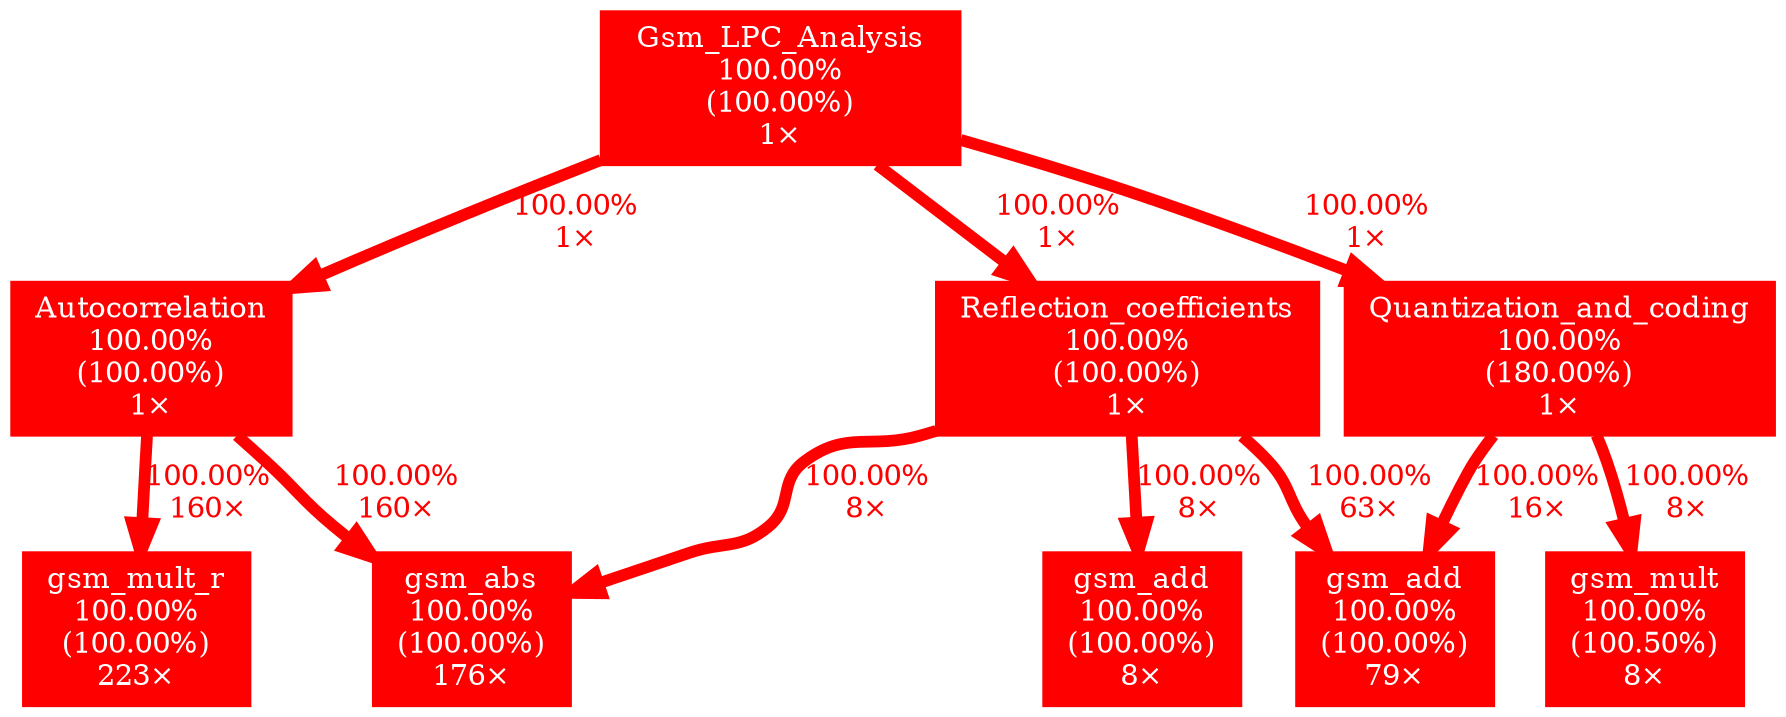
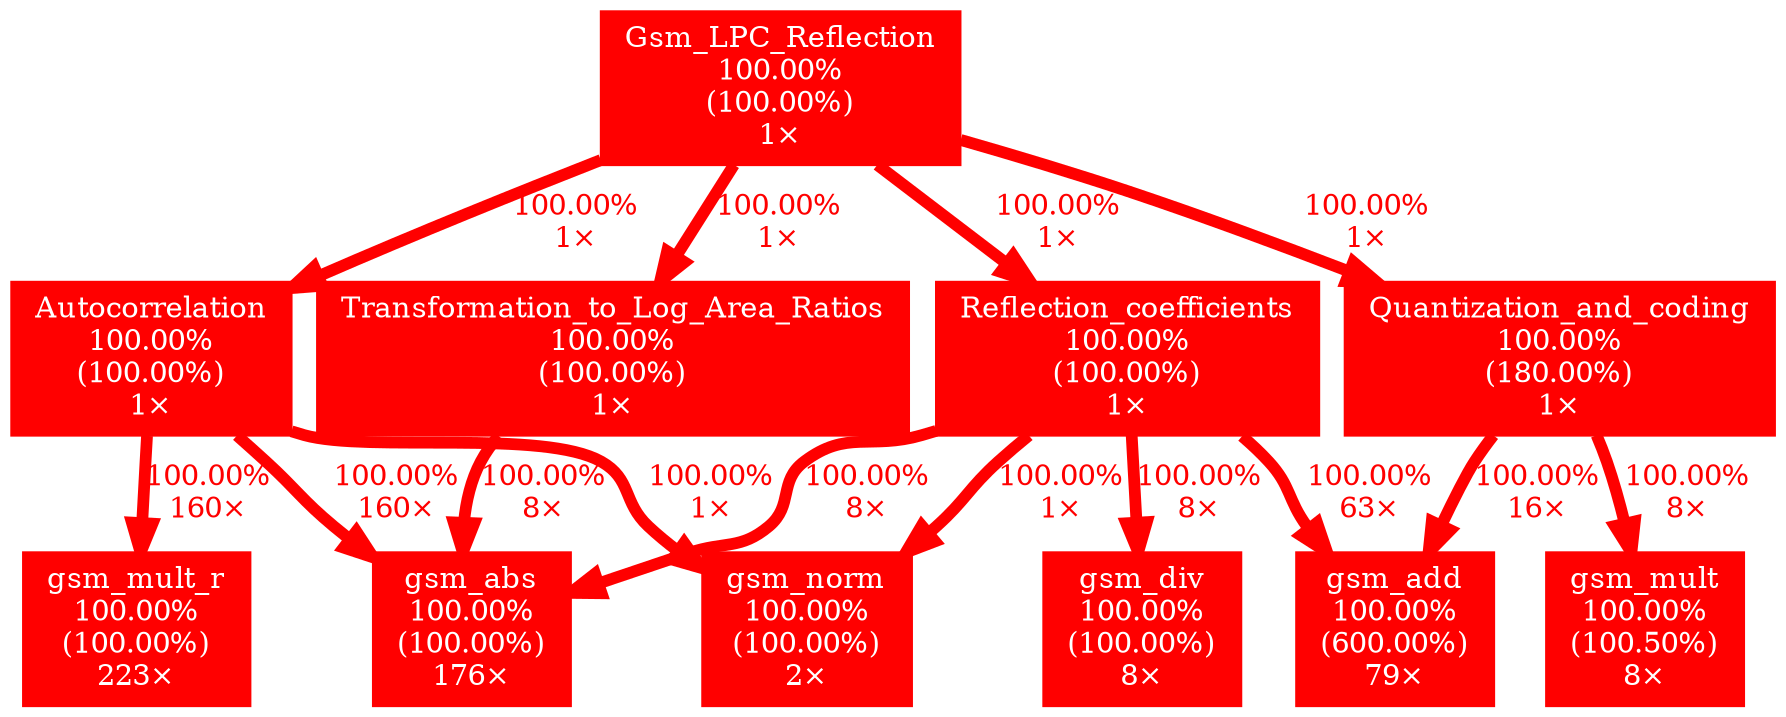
(781, 88) -> (781, 88)
none -> (613, 359)
none -> (807, 629)
(1142, 629) -> (1142, 629)
(1395, 629) -> (1395, 629)
